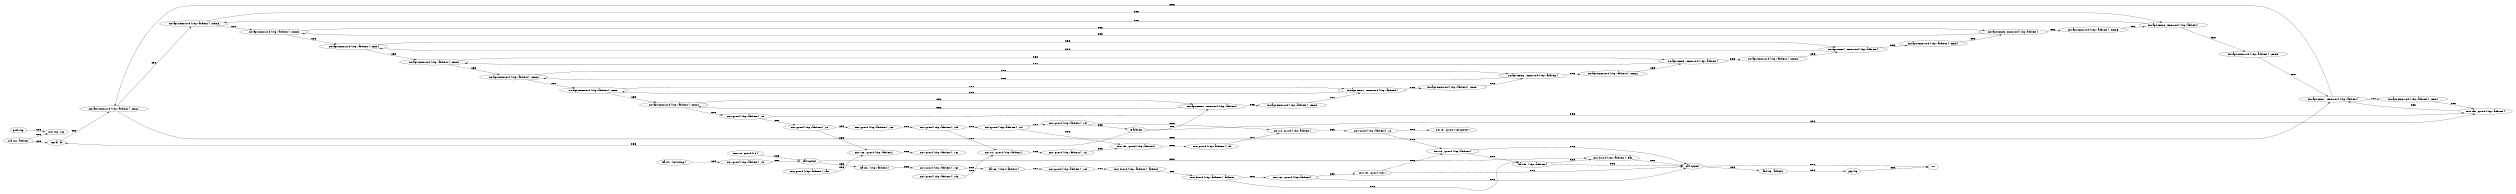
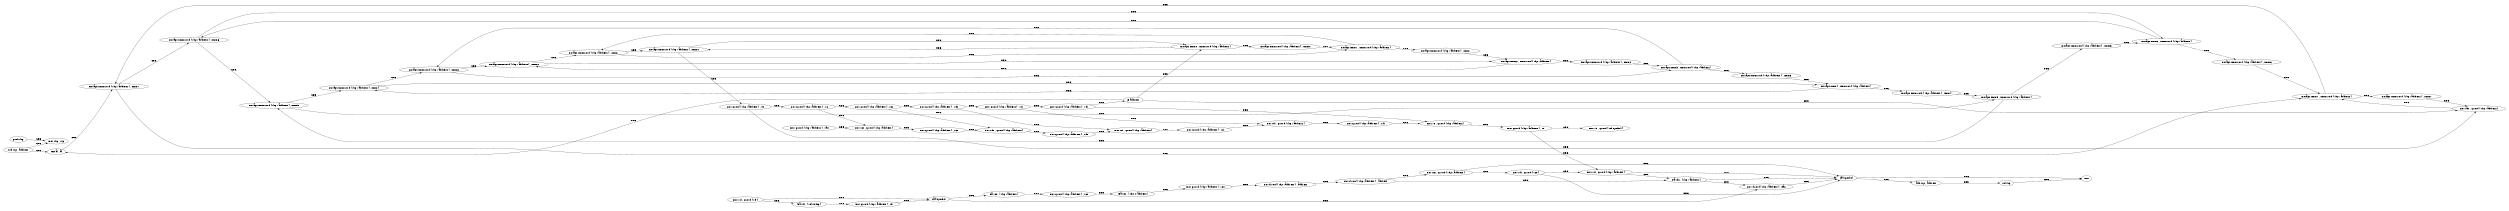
none -> (1004, 130)
(1853, 171) -> (2006, 183)
none -> (777, 202)
